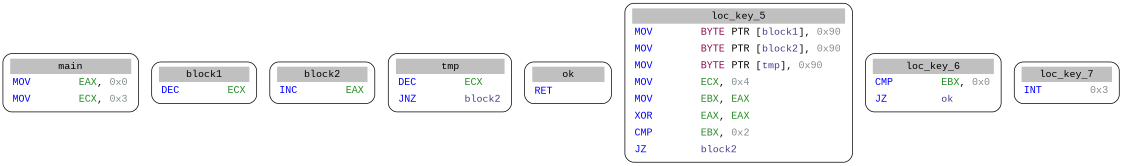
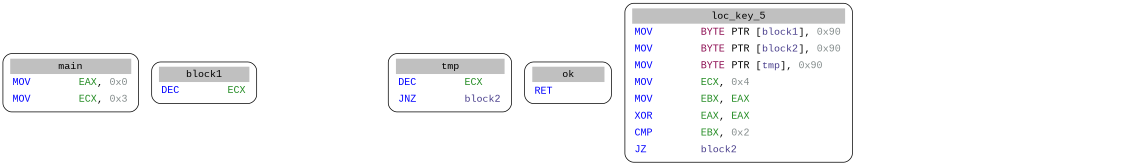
(322, 83) -> none
(933, 83) -> none
(1067, 83) -> none
